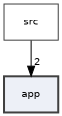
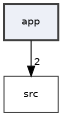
(31, 53) -> (31, 53)
